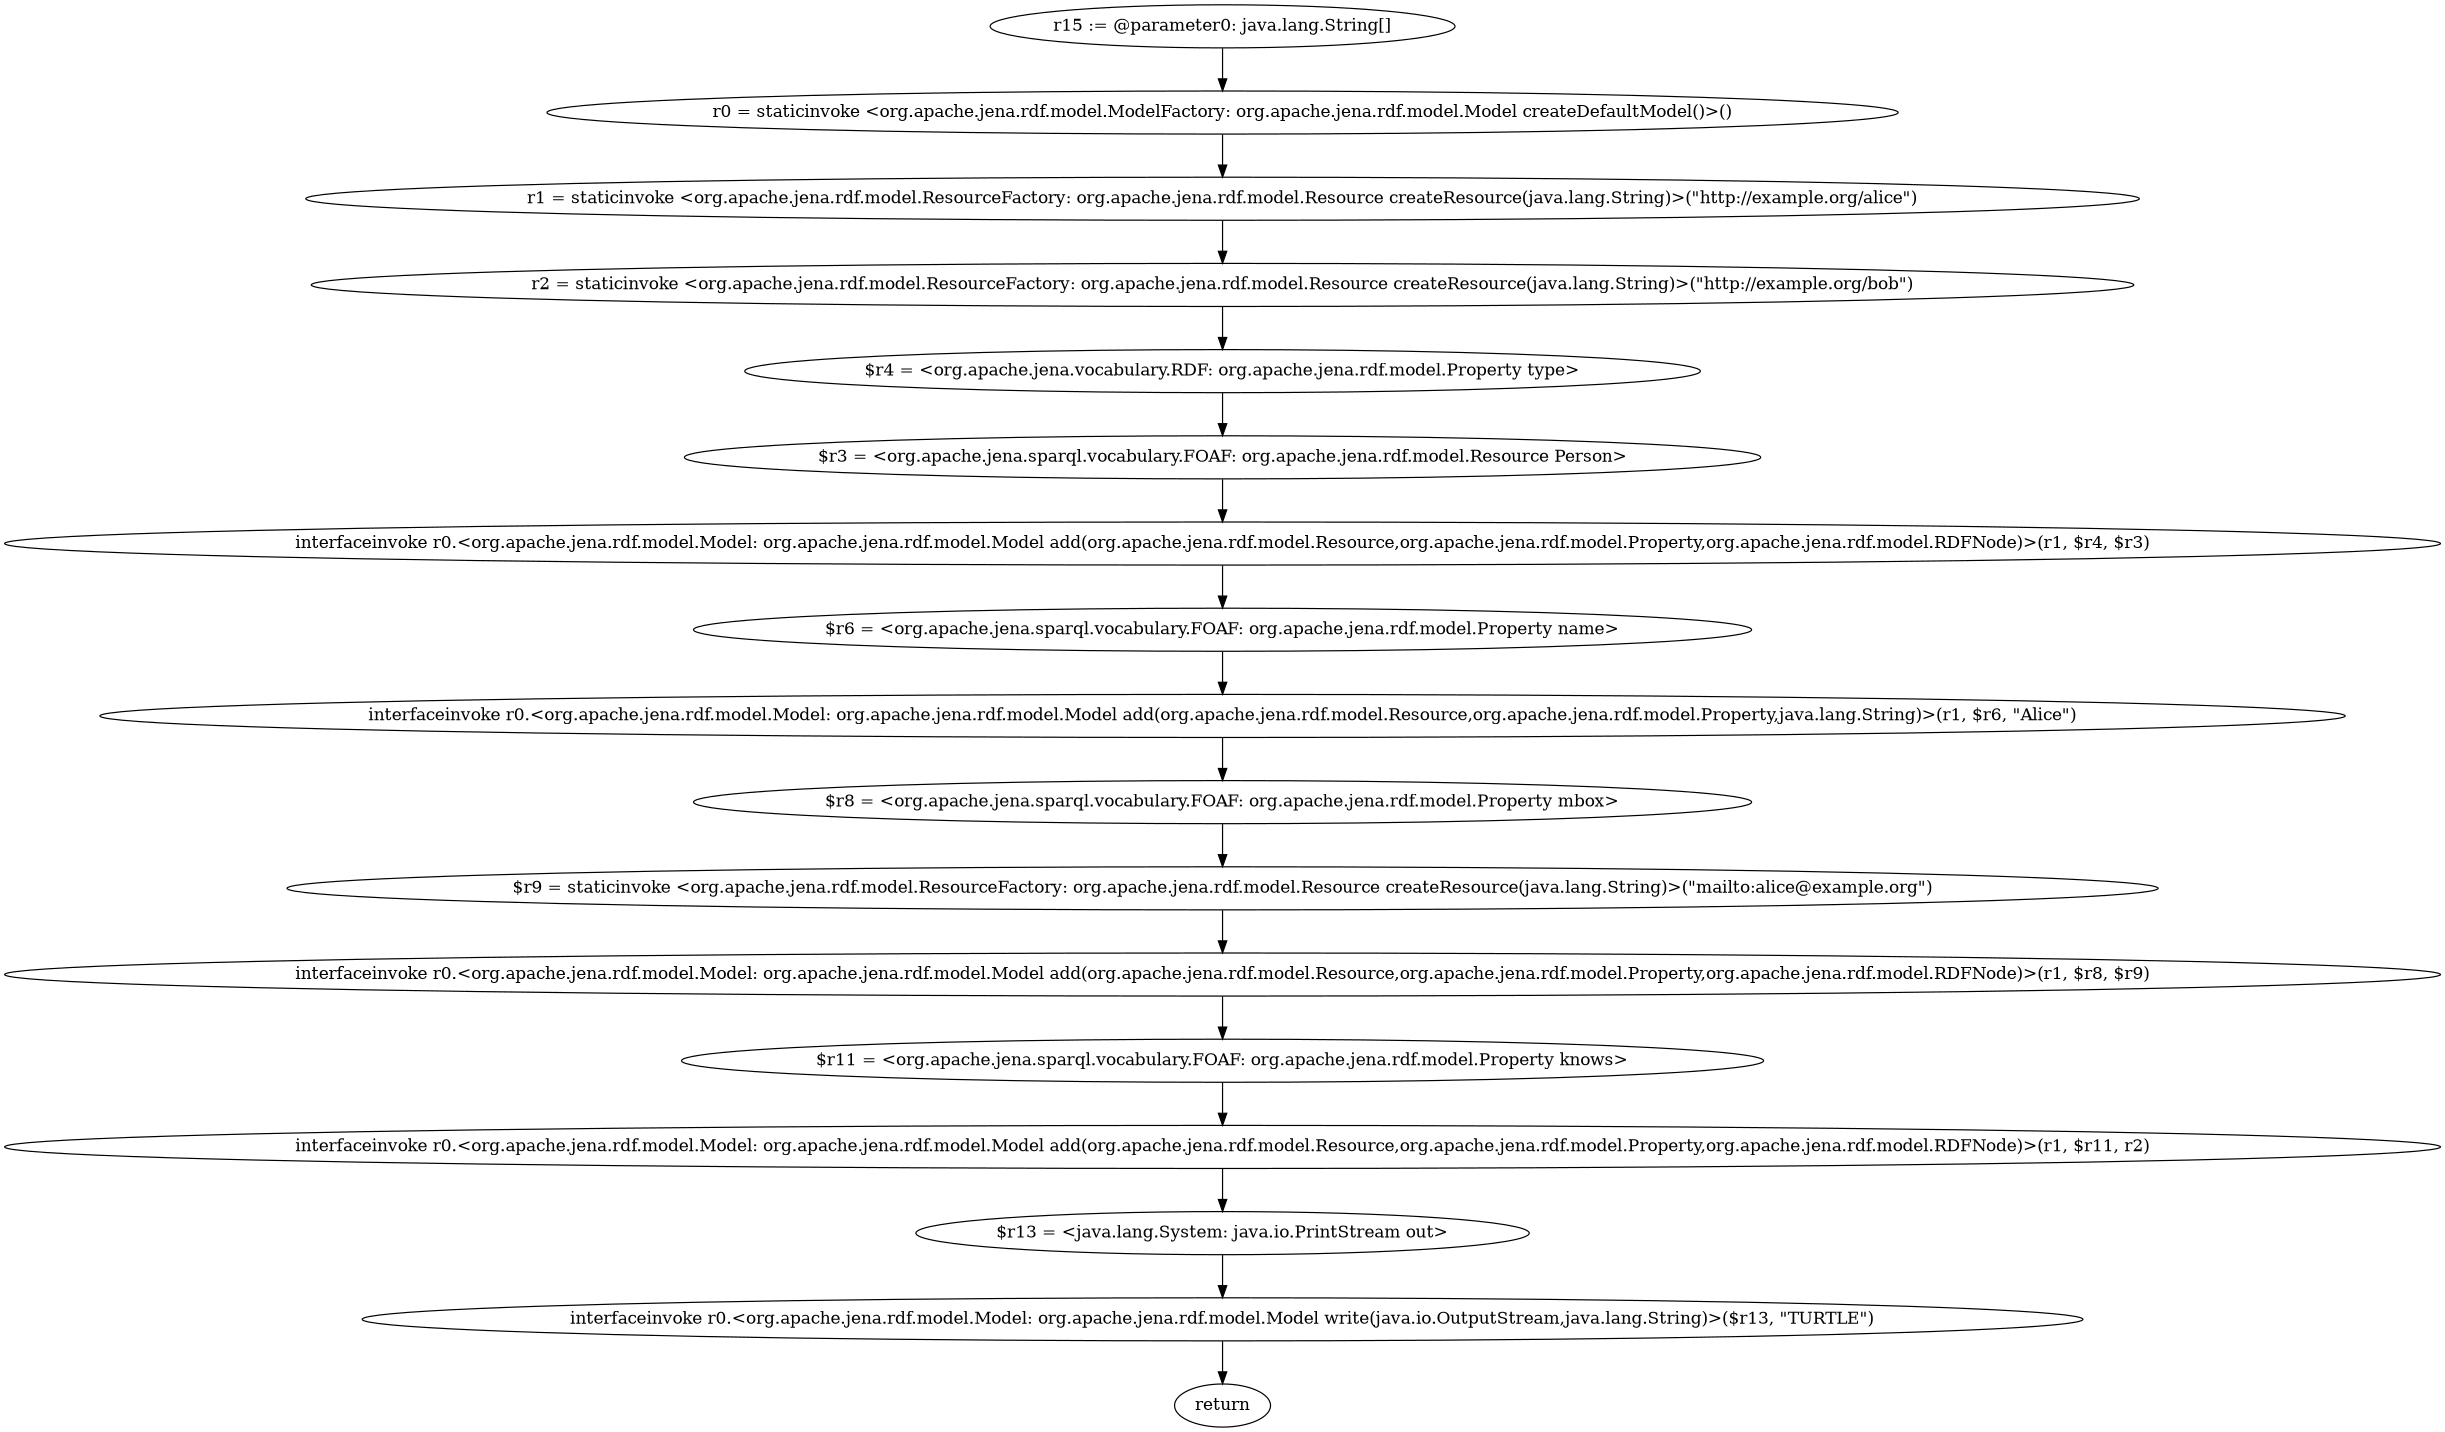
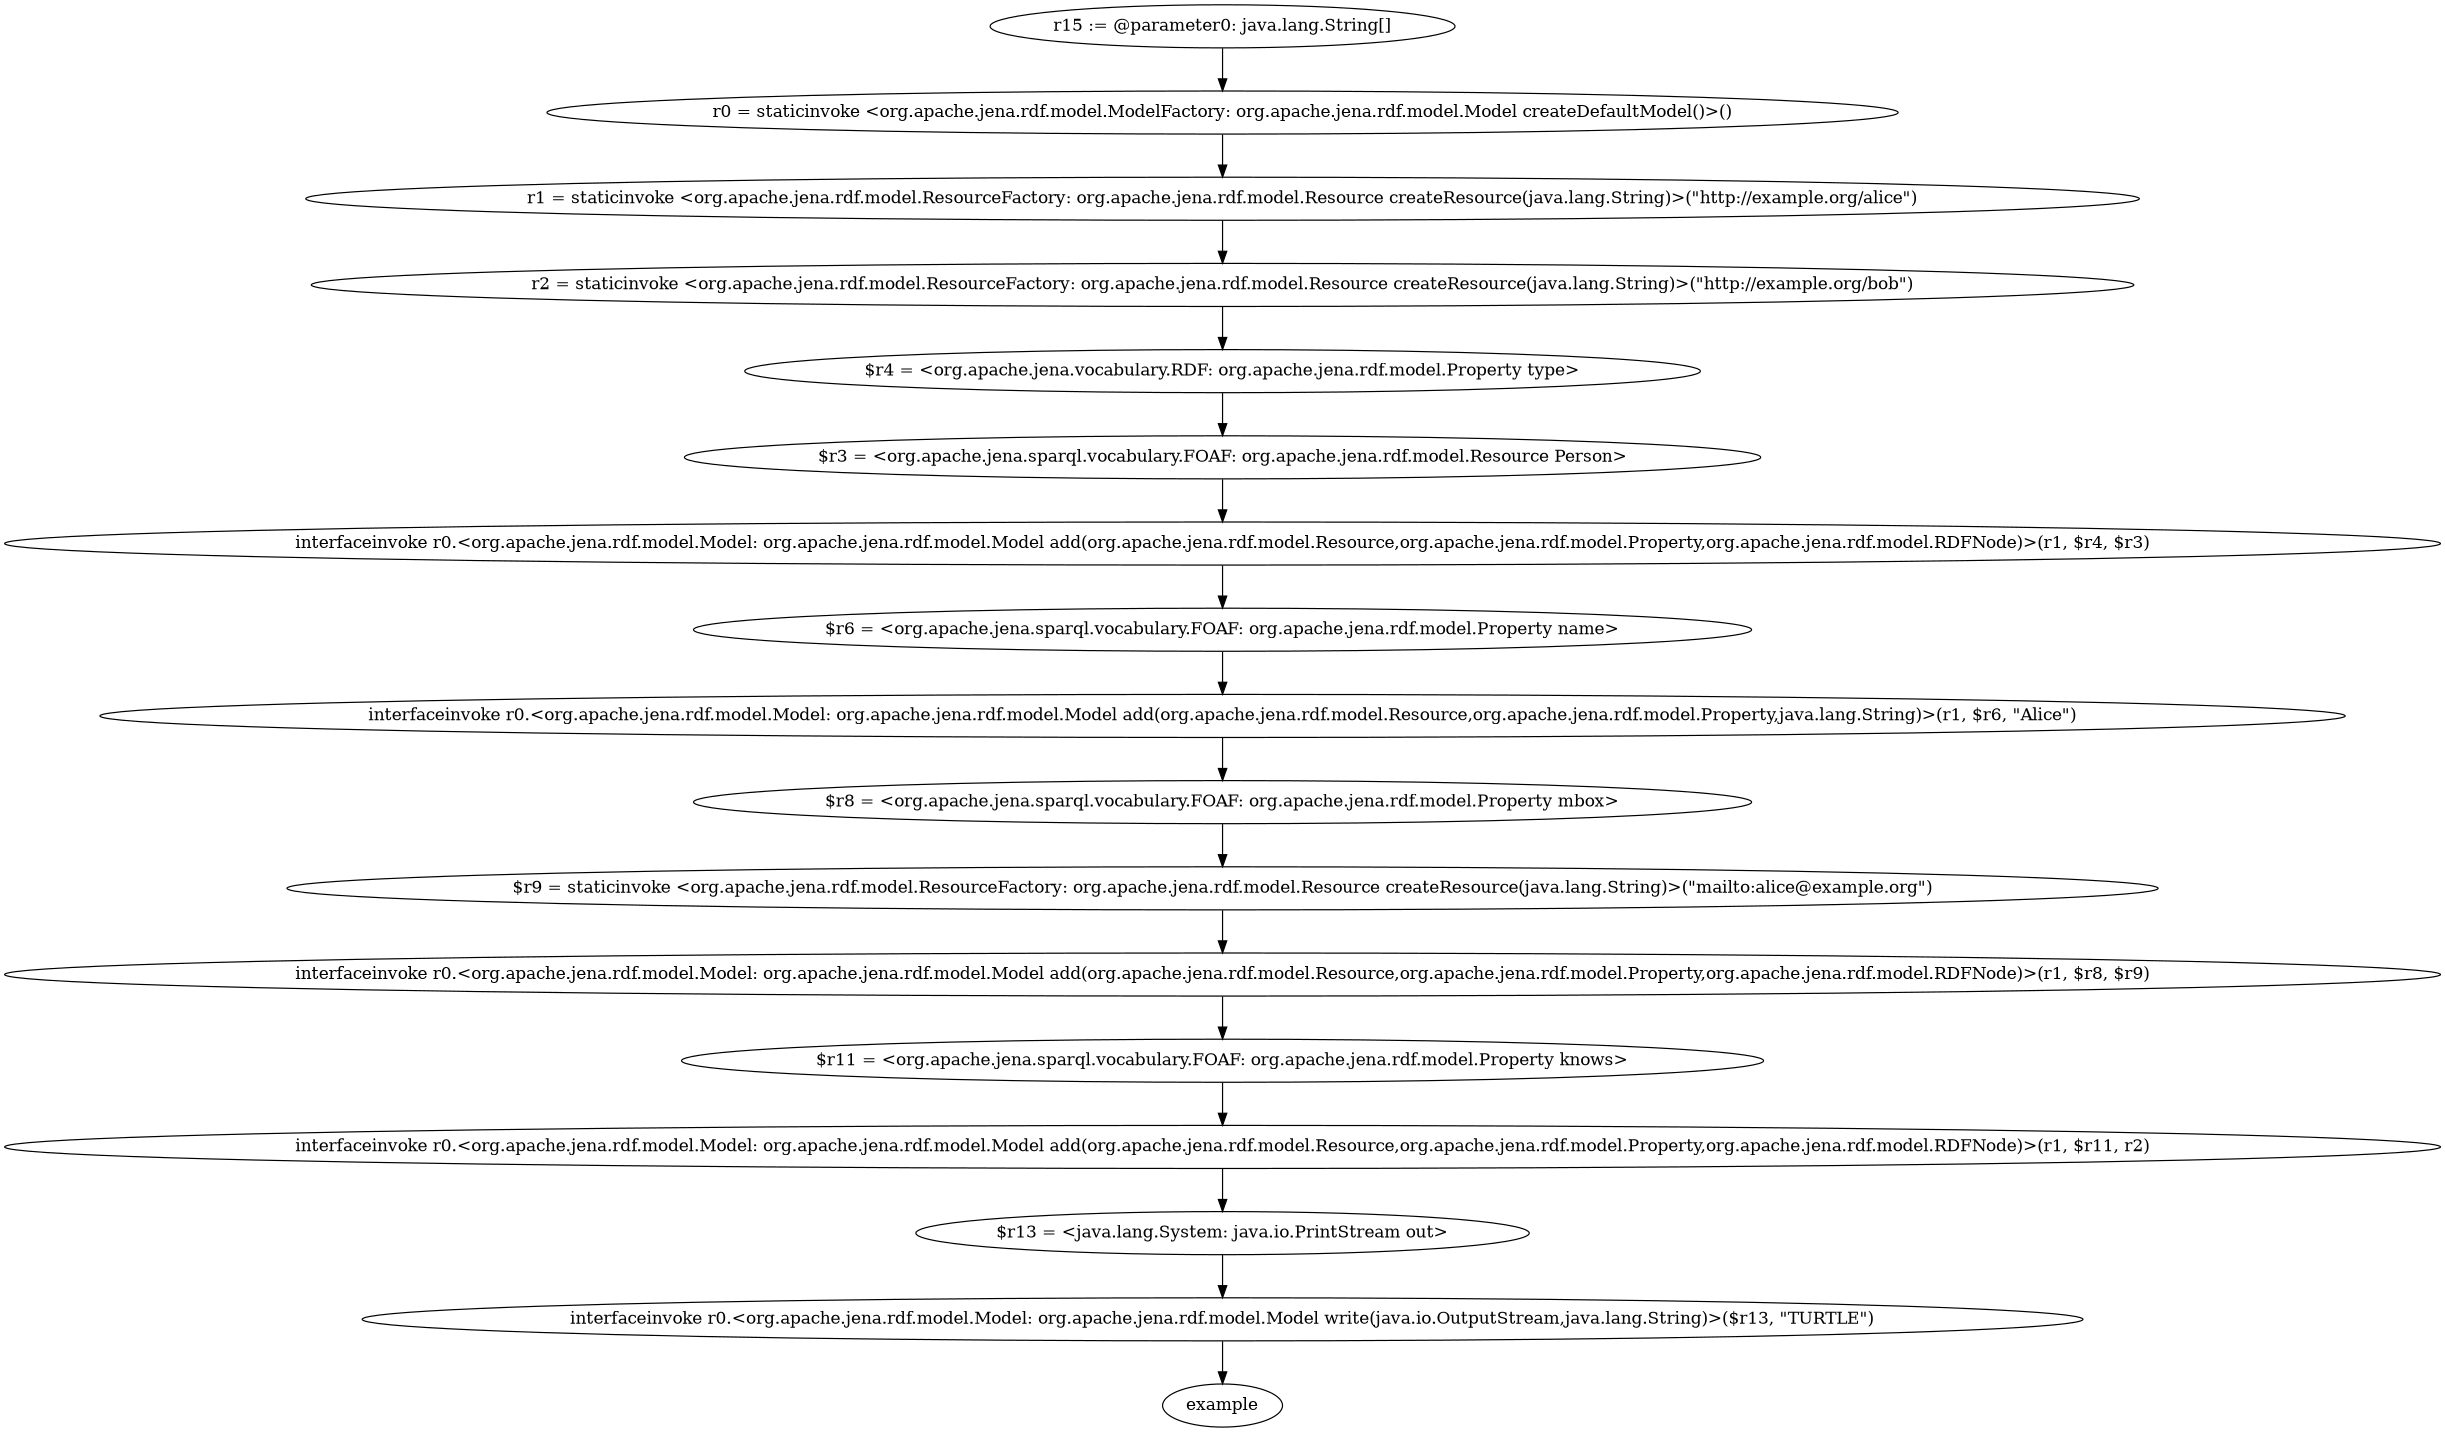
(1223, 1406) -> (1223, 1406)
